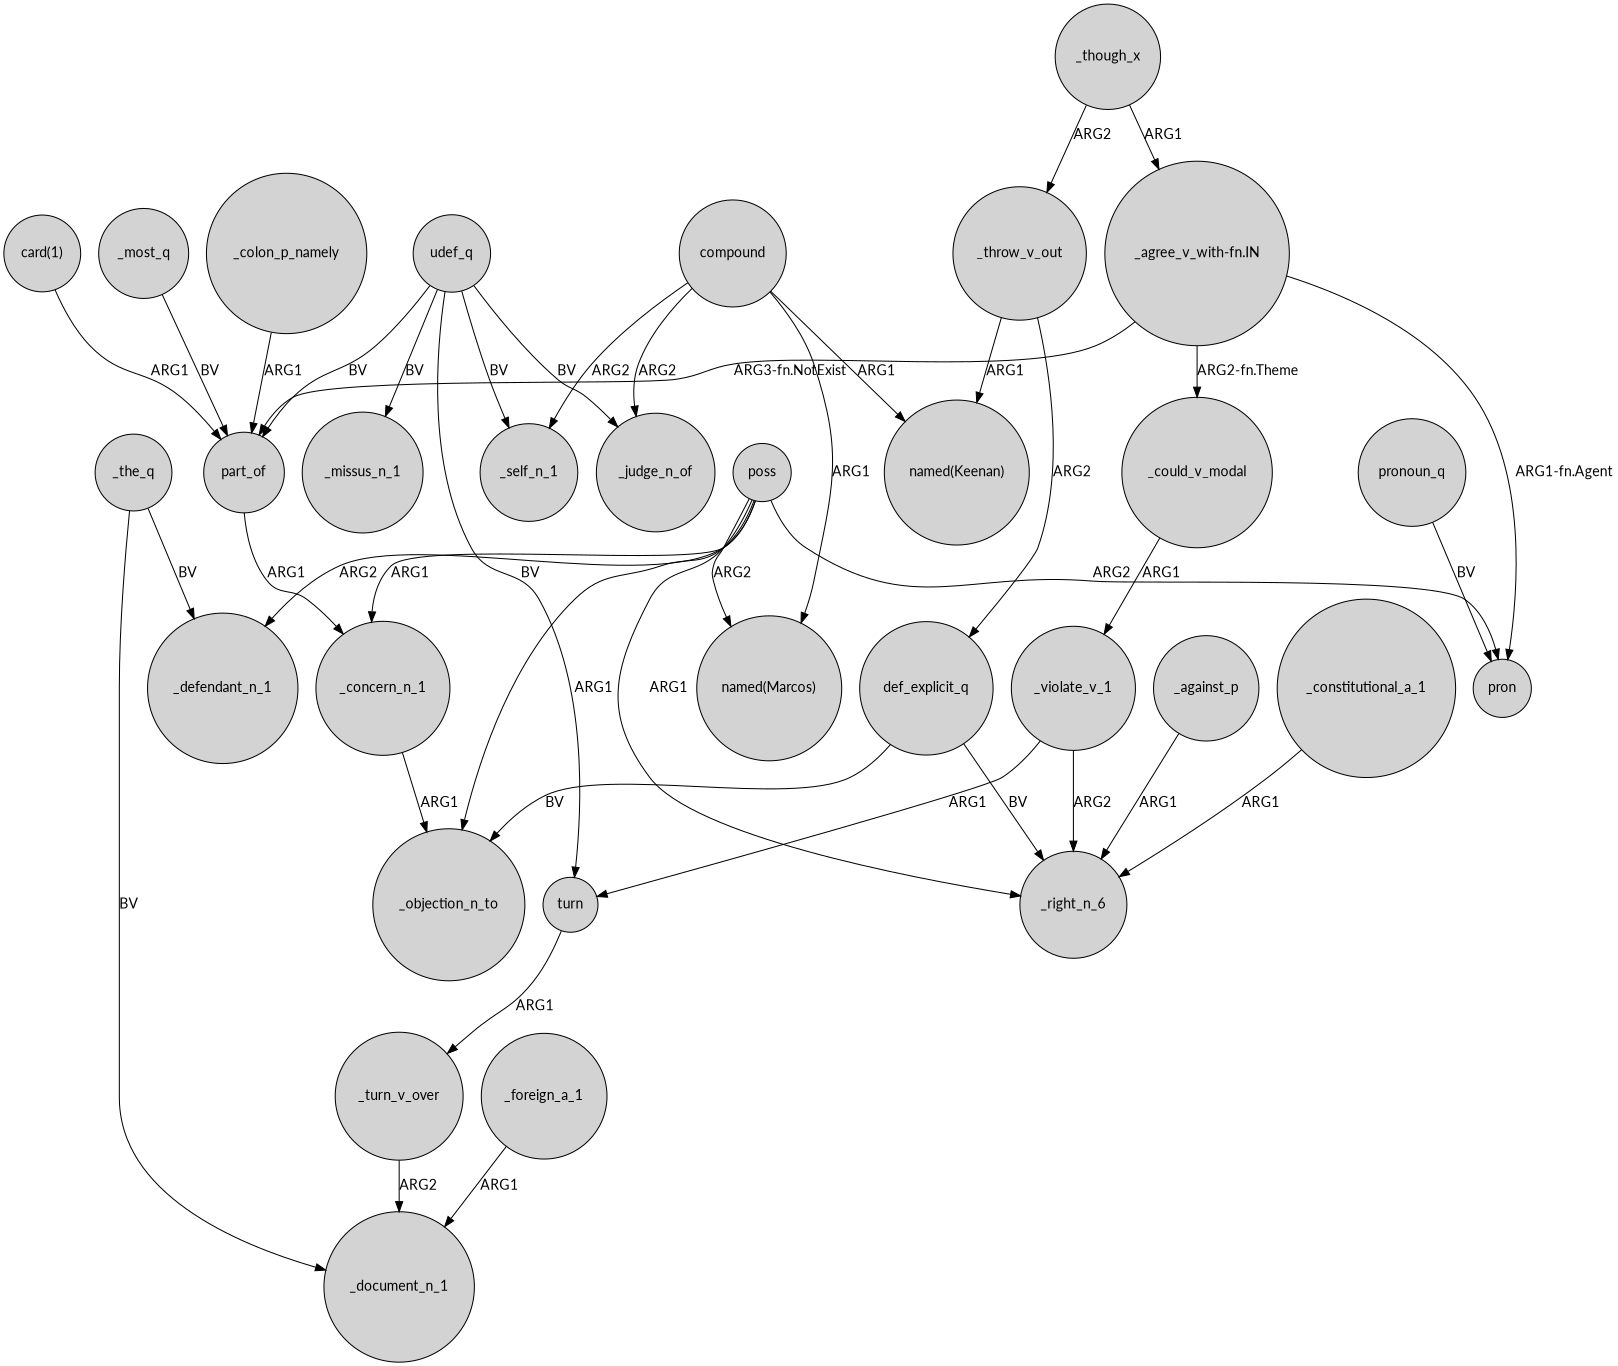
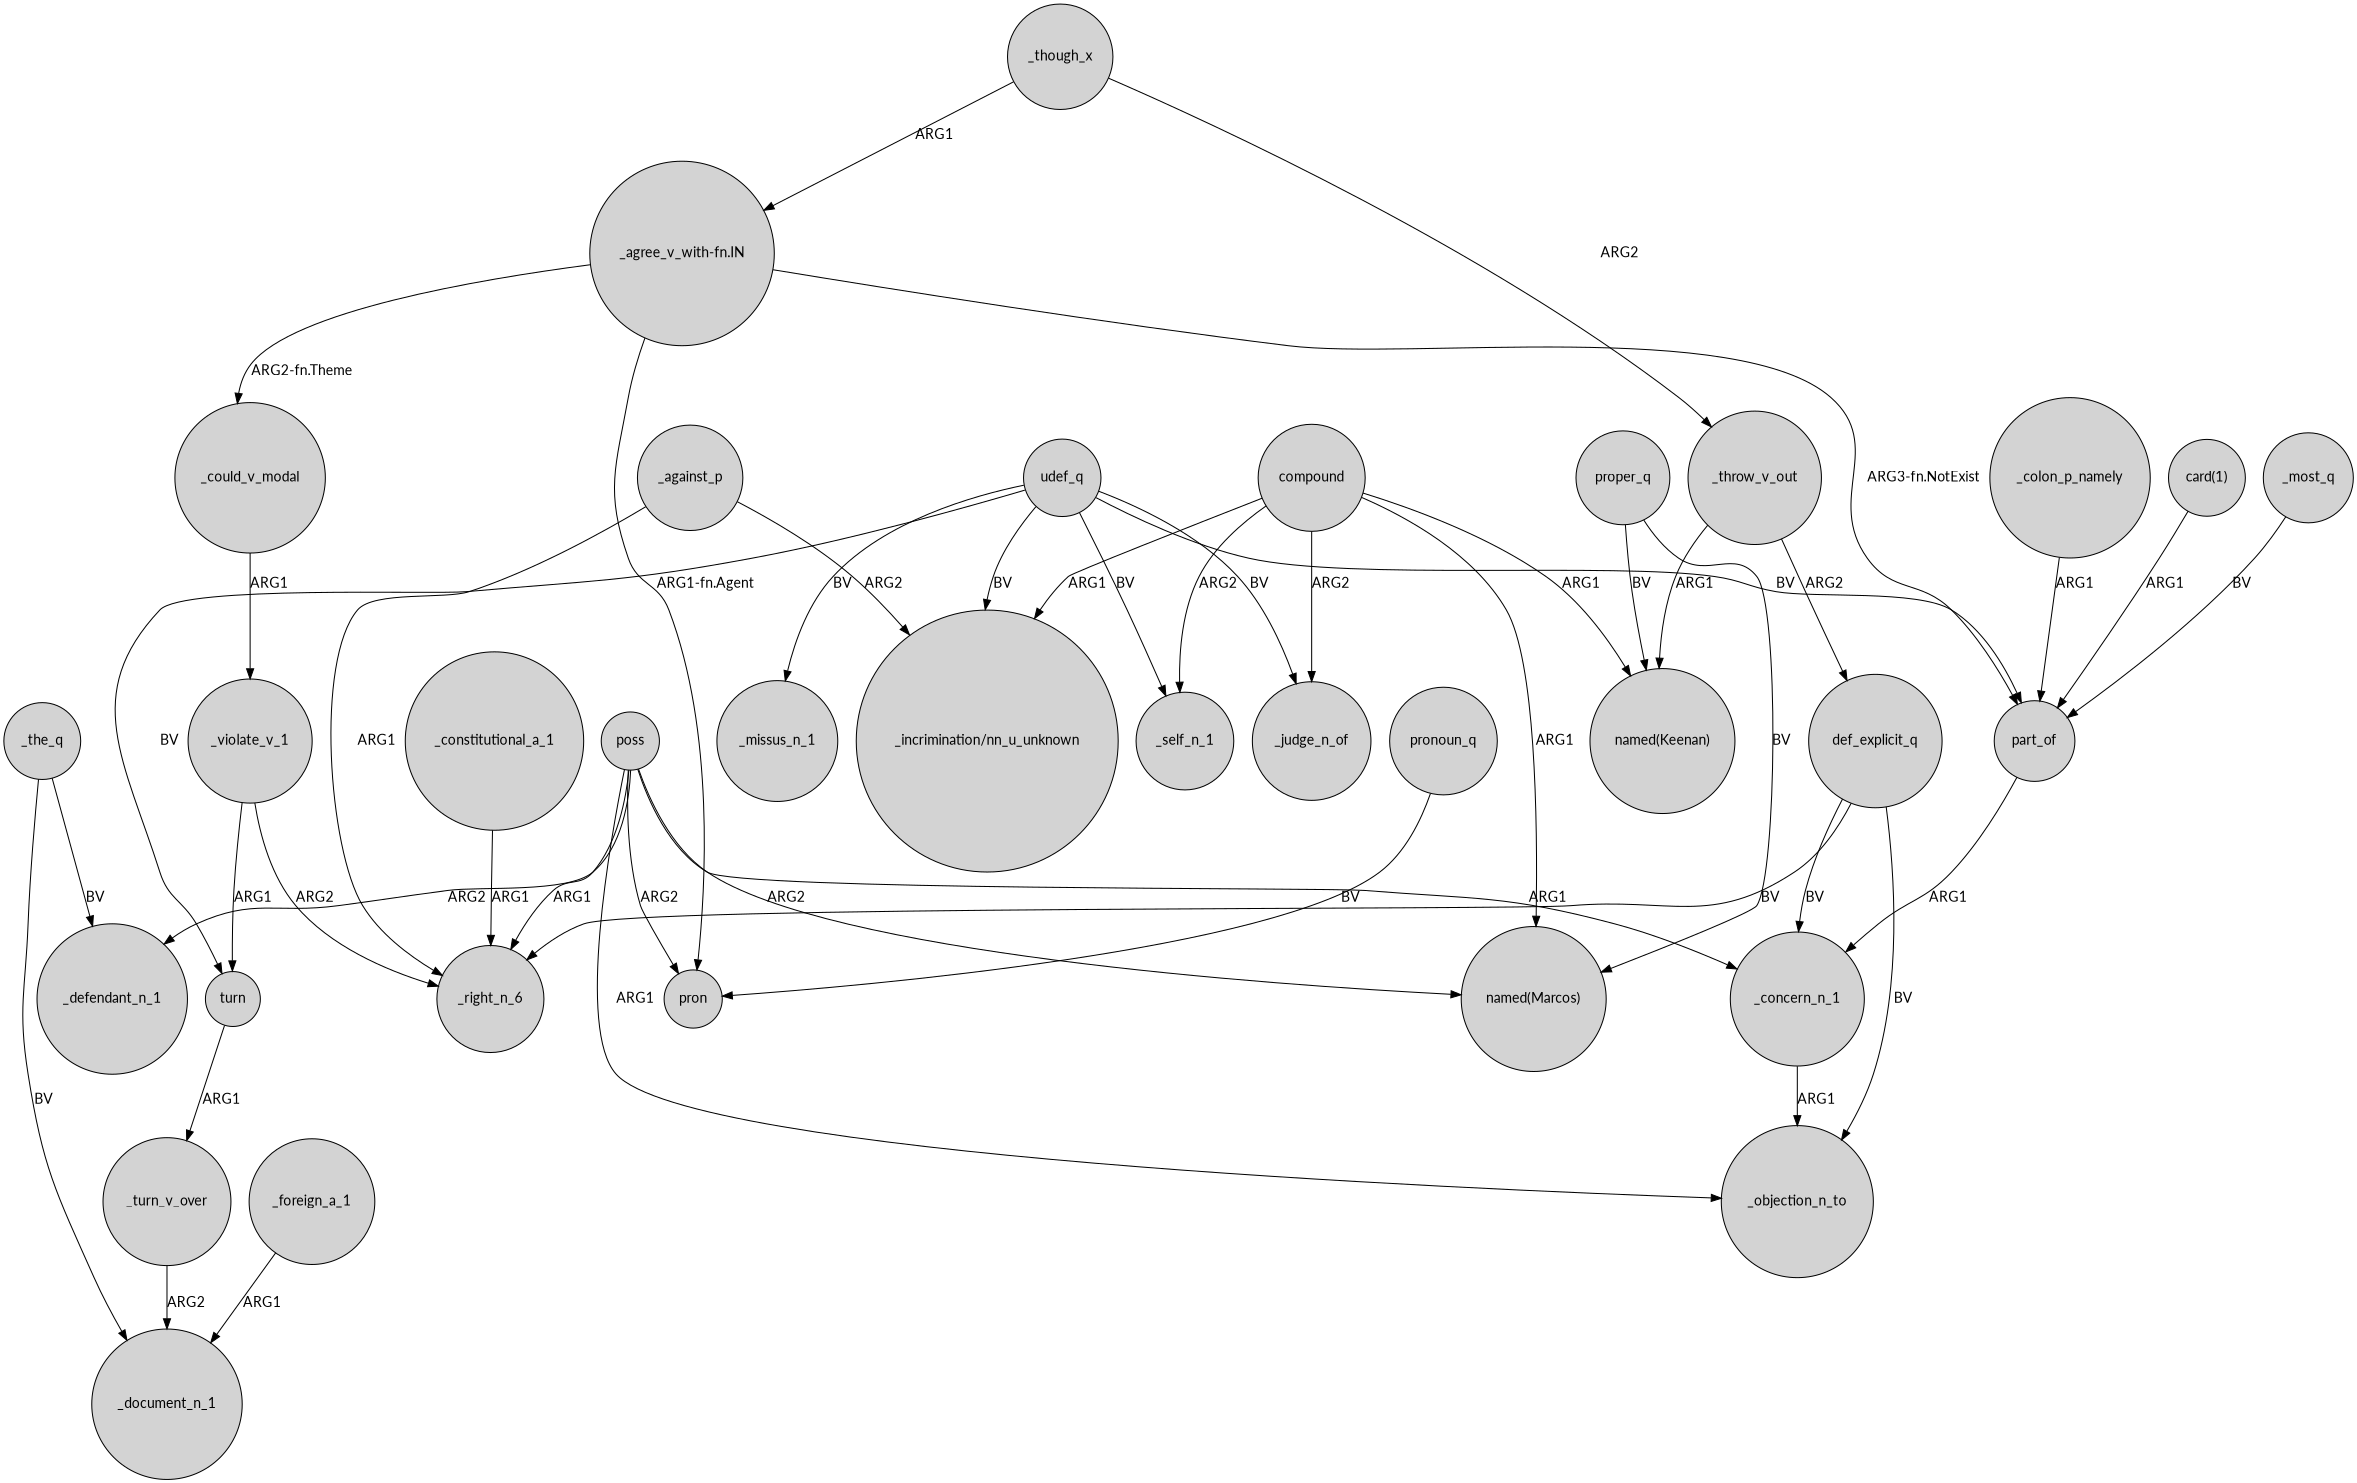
none -> (1623, 478)
none -> (987, 741)
none -> (1812, 868)
